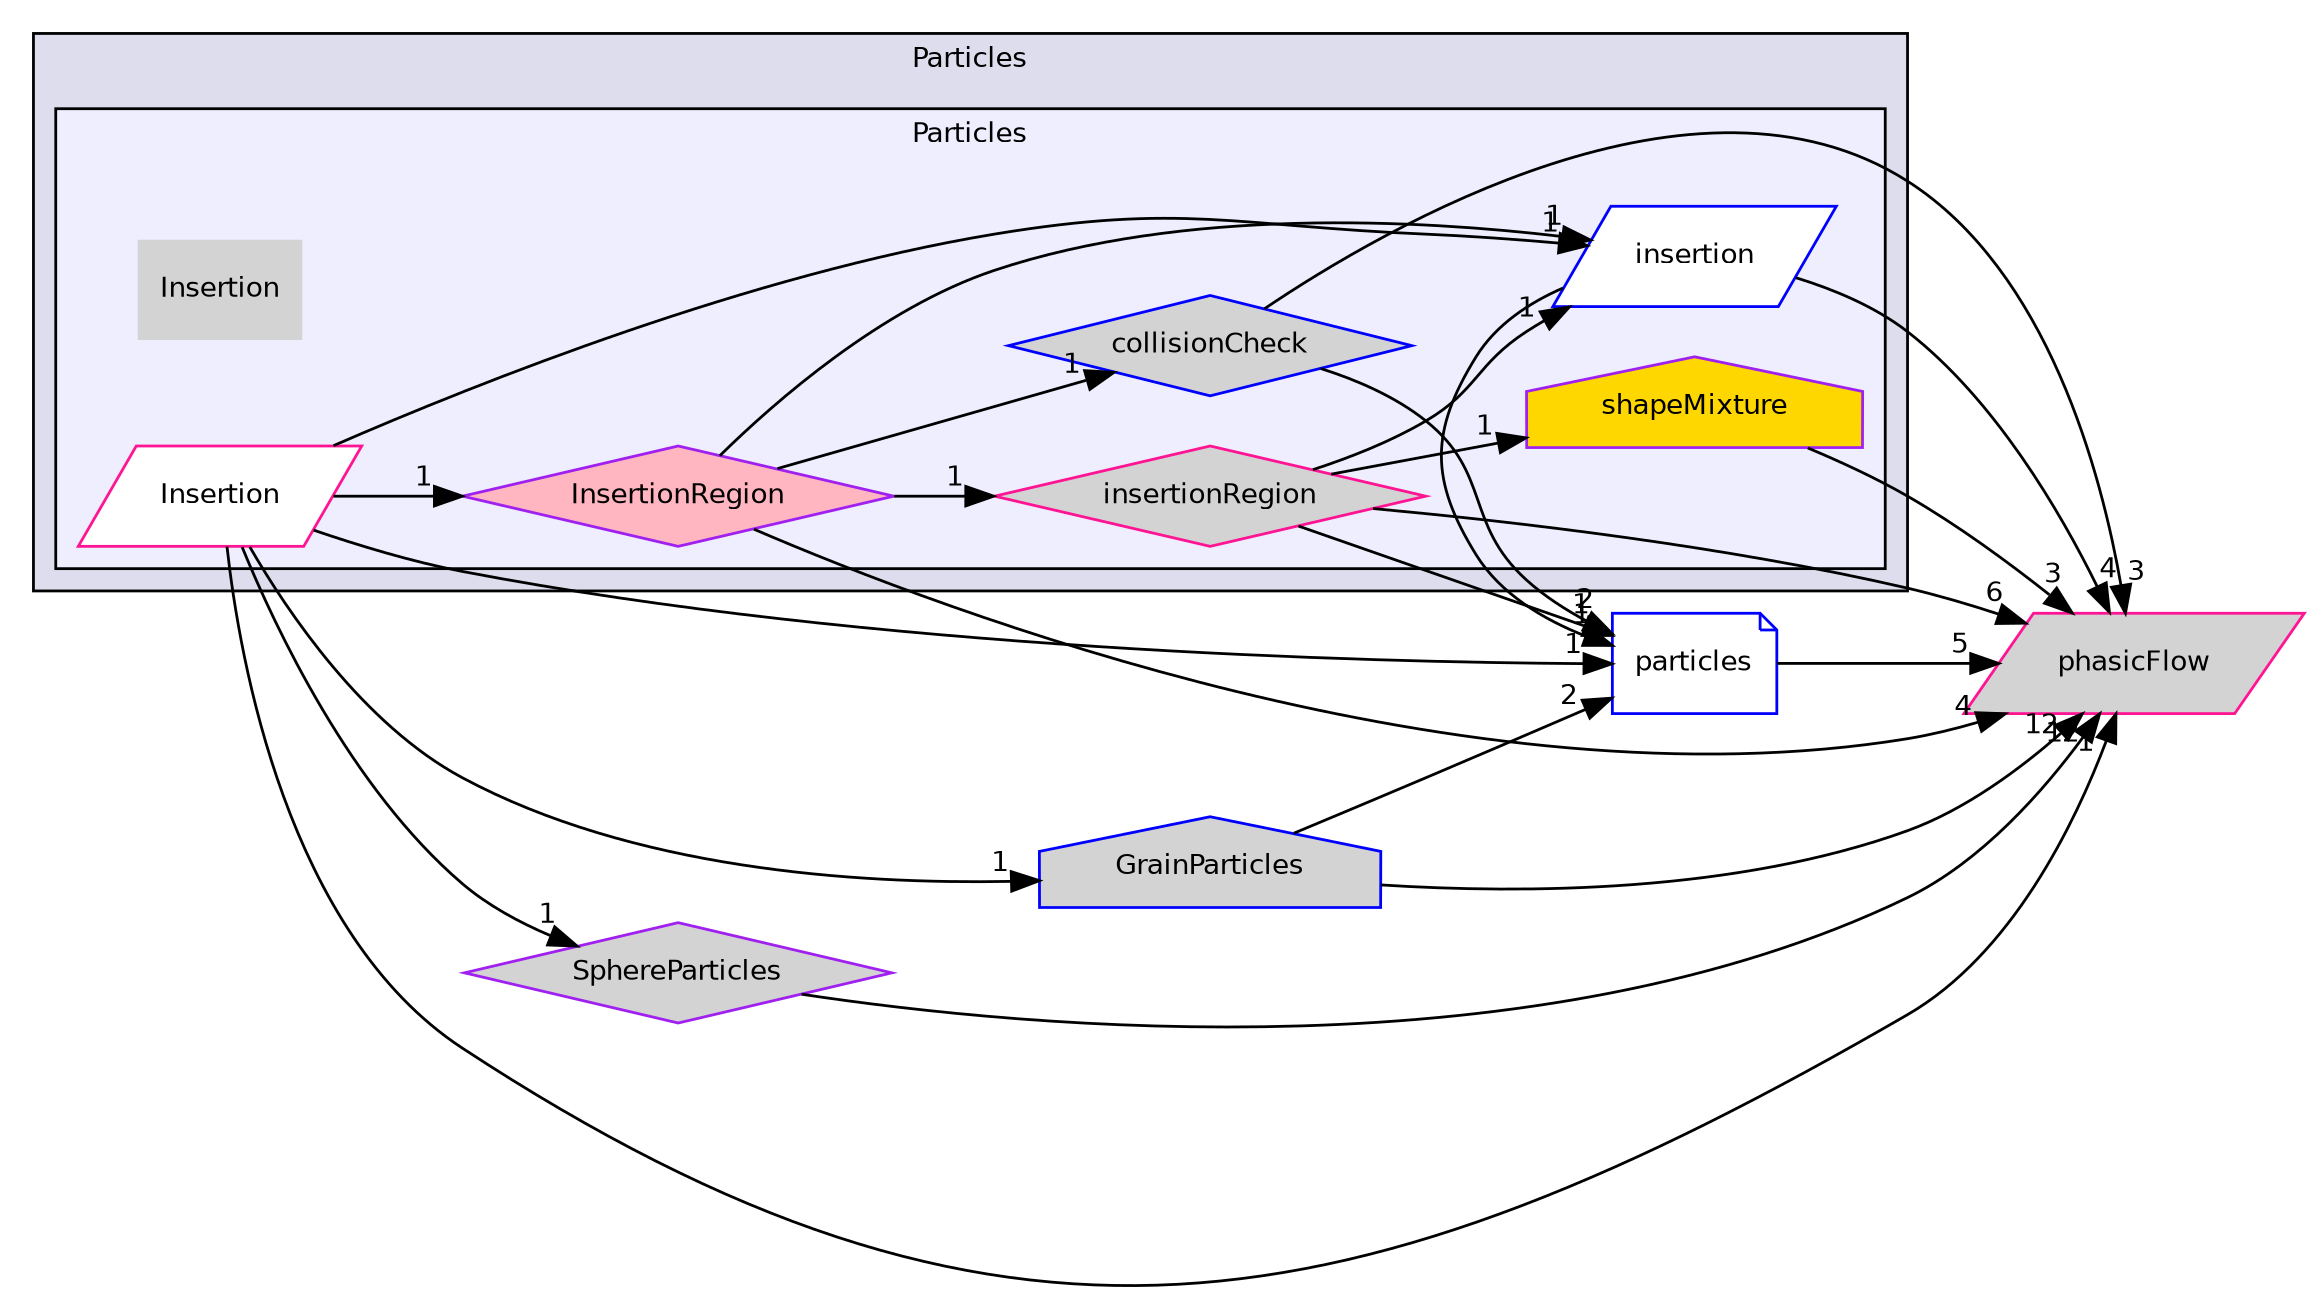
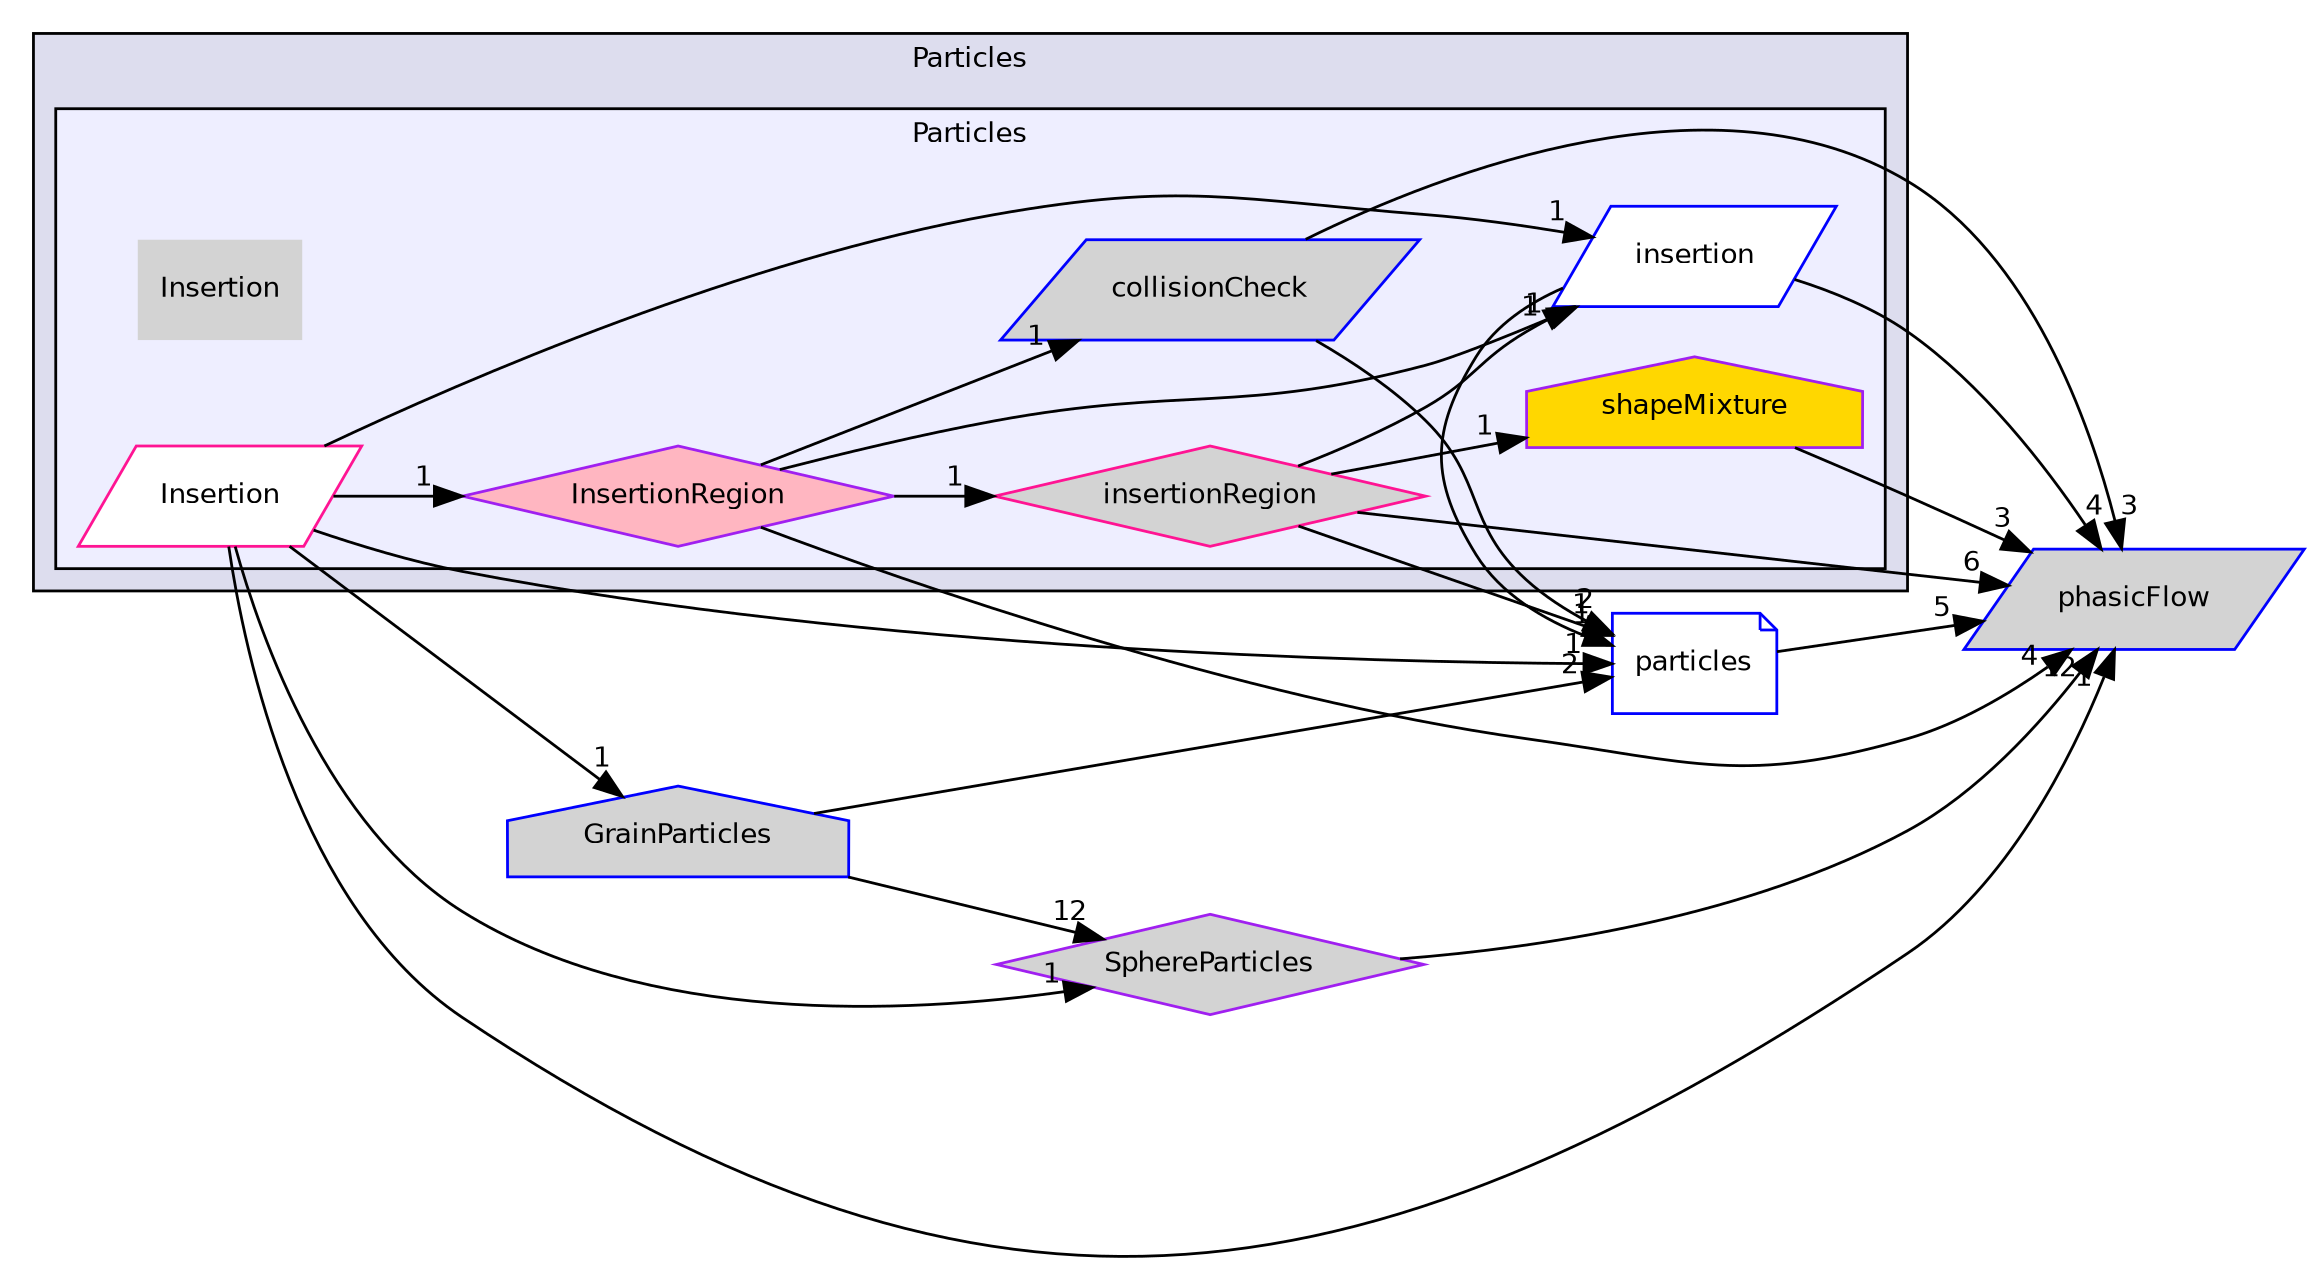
(1210, 346) -> (1210, 290)
(2134, 663) -> (2134, 599)
(1738, 872) -> (962, 905)
